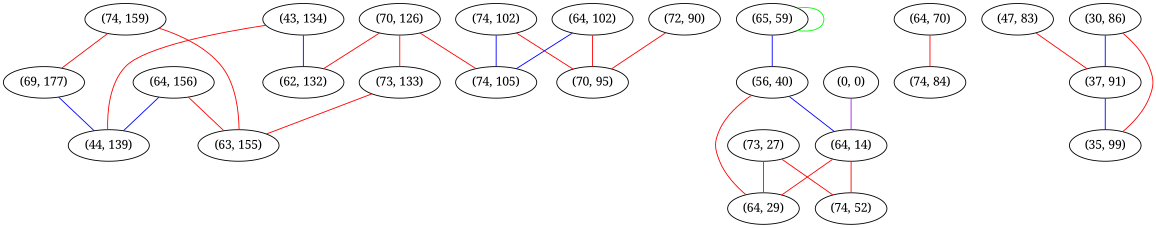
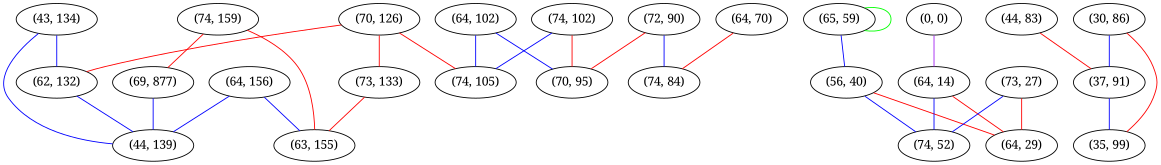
(1018, 19) -> (1022, 19)
(161, 48) -> (22, 112)
(593, 51) -> (519, 47)
none -> (664, 51)
(44, 82) -> (153, 82)
none -> (105, 114)
(206, 114) -> (282, 114)
(812, 114) -> (890, 114)
(802, 174) -> (983, 111)
(851, 177) -> (934, 108)
